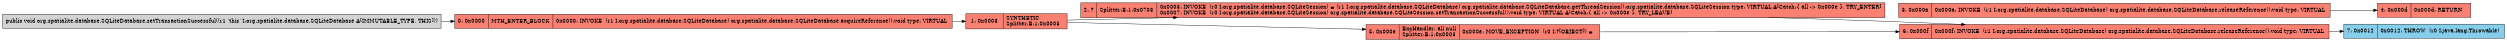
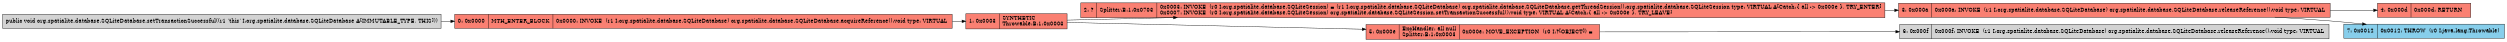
(1865, 21) -> (1890, 10)
(1033, 24) -> (1033, 24)
(2334, 31) -> (2319, 20)
(2114, 32) -> (2114, 32)
